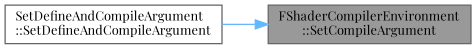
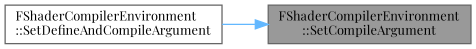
(114, 24) -> (114, 24)
